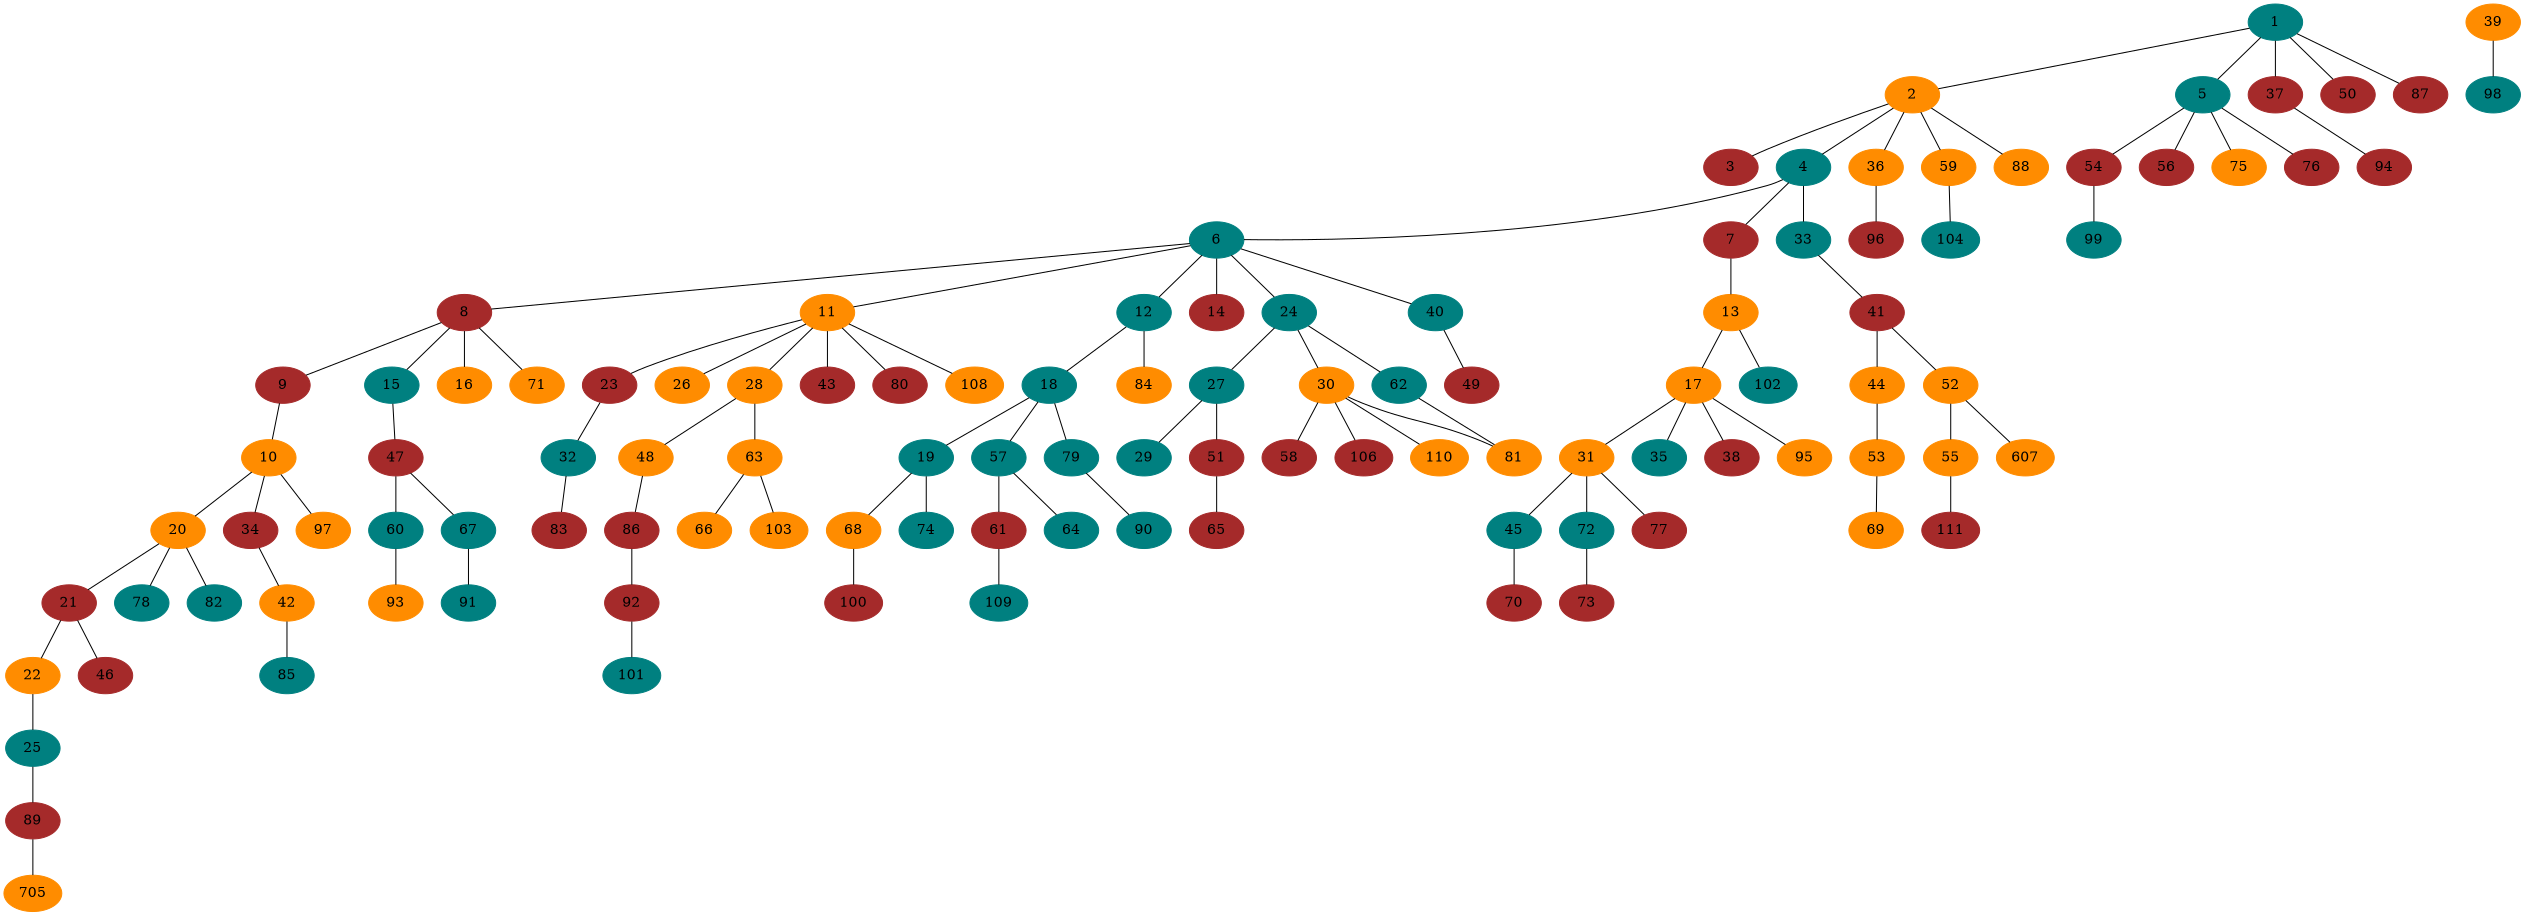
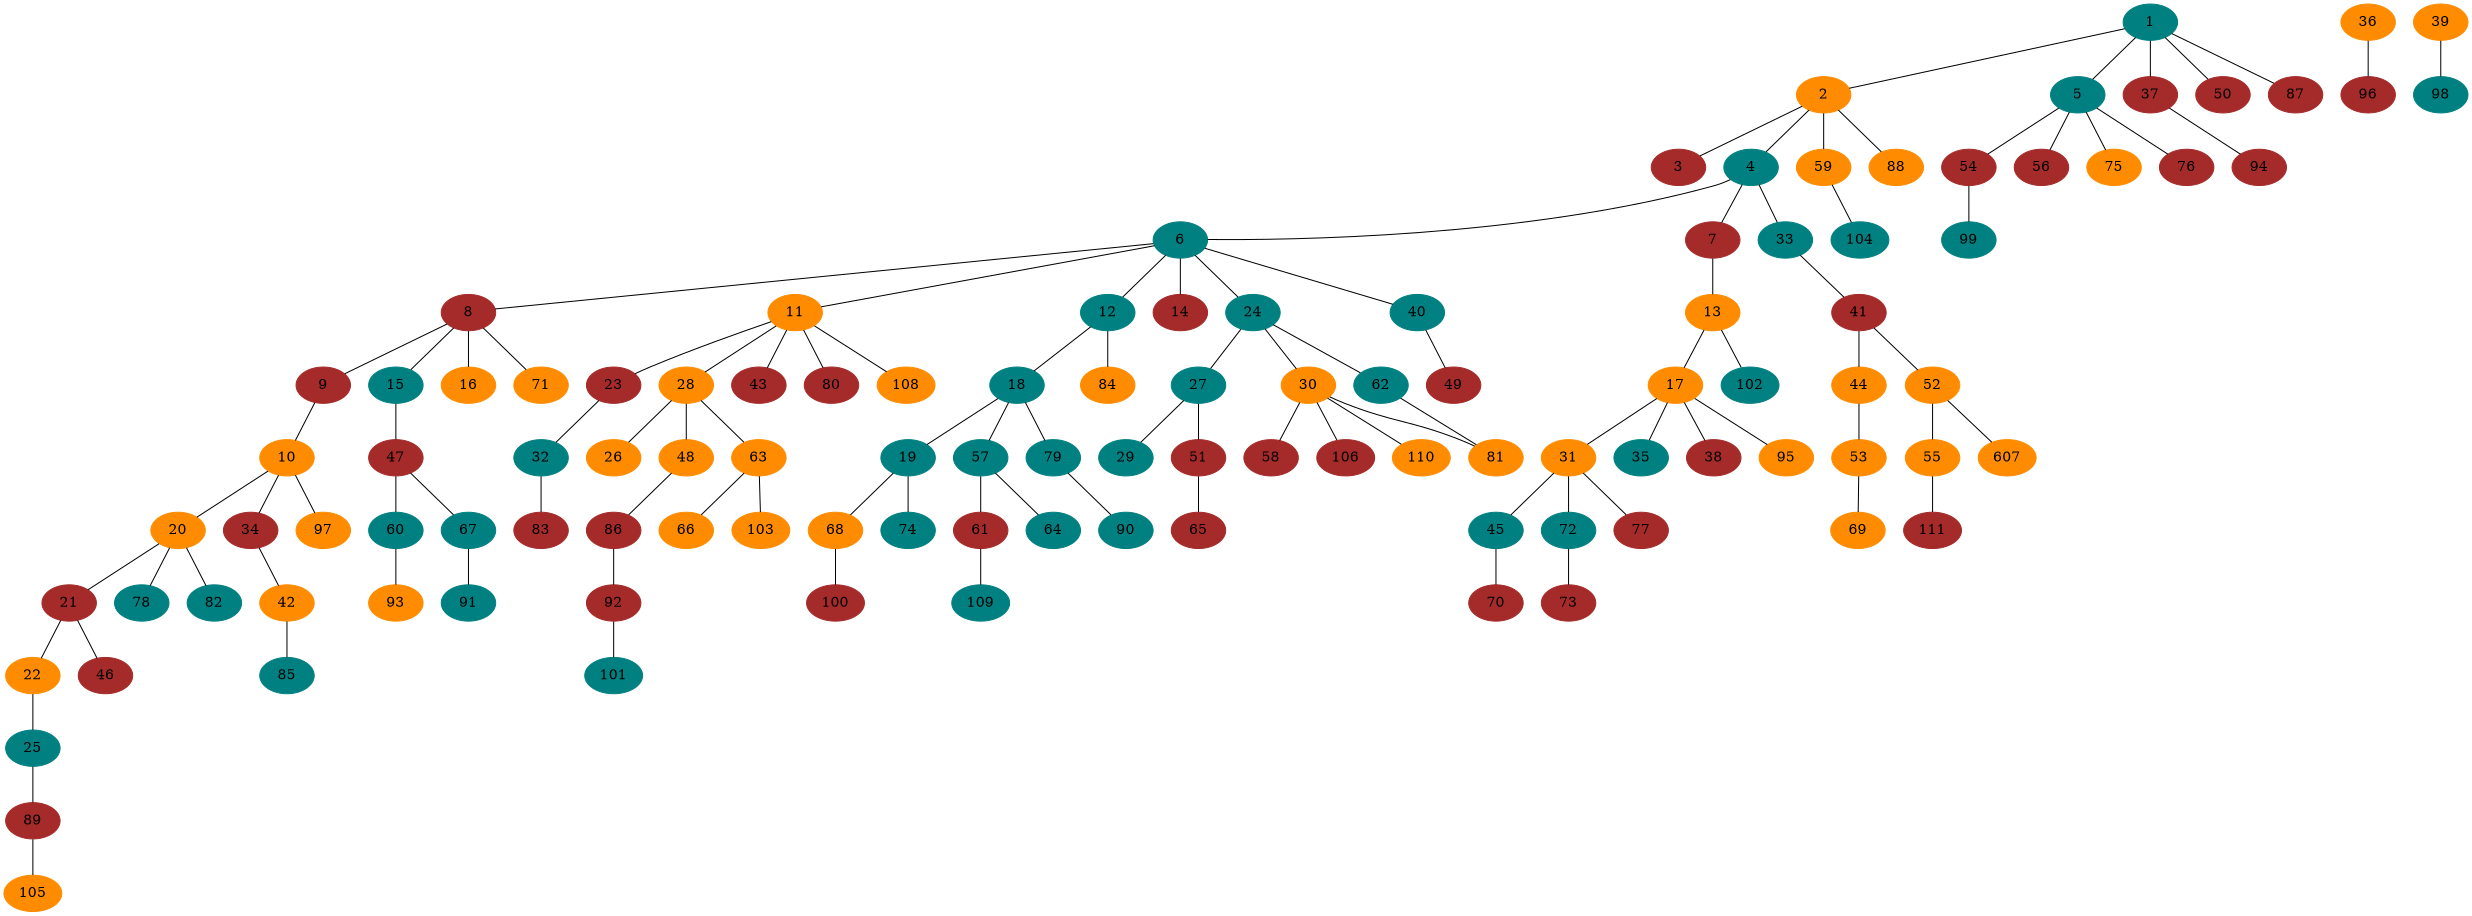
(1894, 131) -> none
(755, 349) -> (650, 421)
(33, 893) -> (33, 893)
